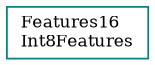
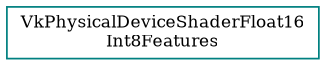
(78, 33) -> (163, 33)
